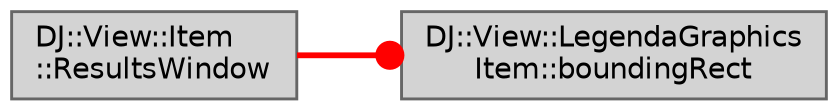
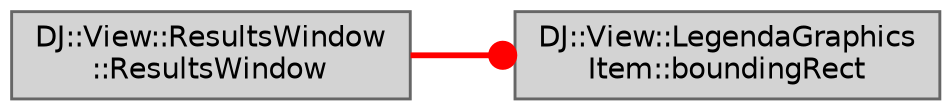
(154, 55) -> (211, 55)
